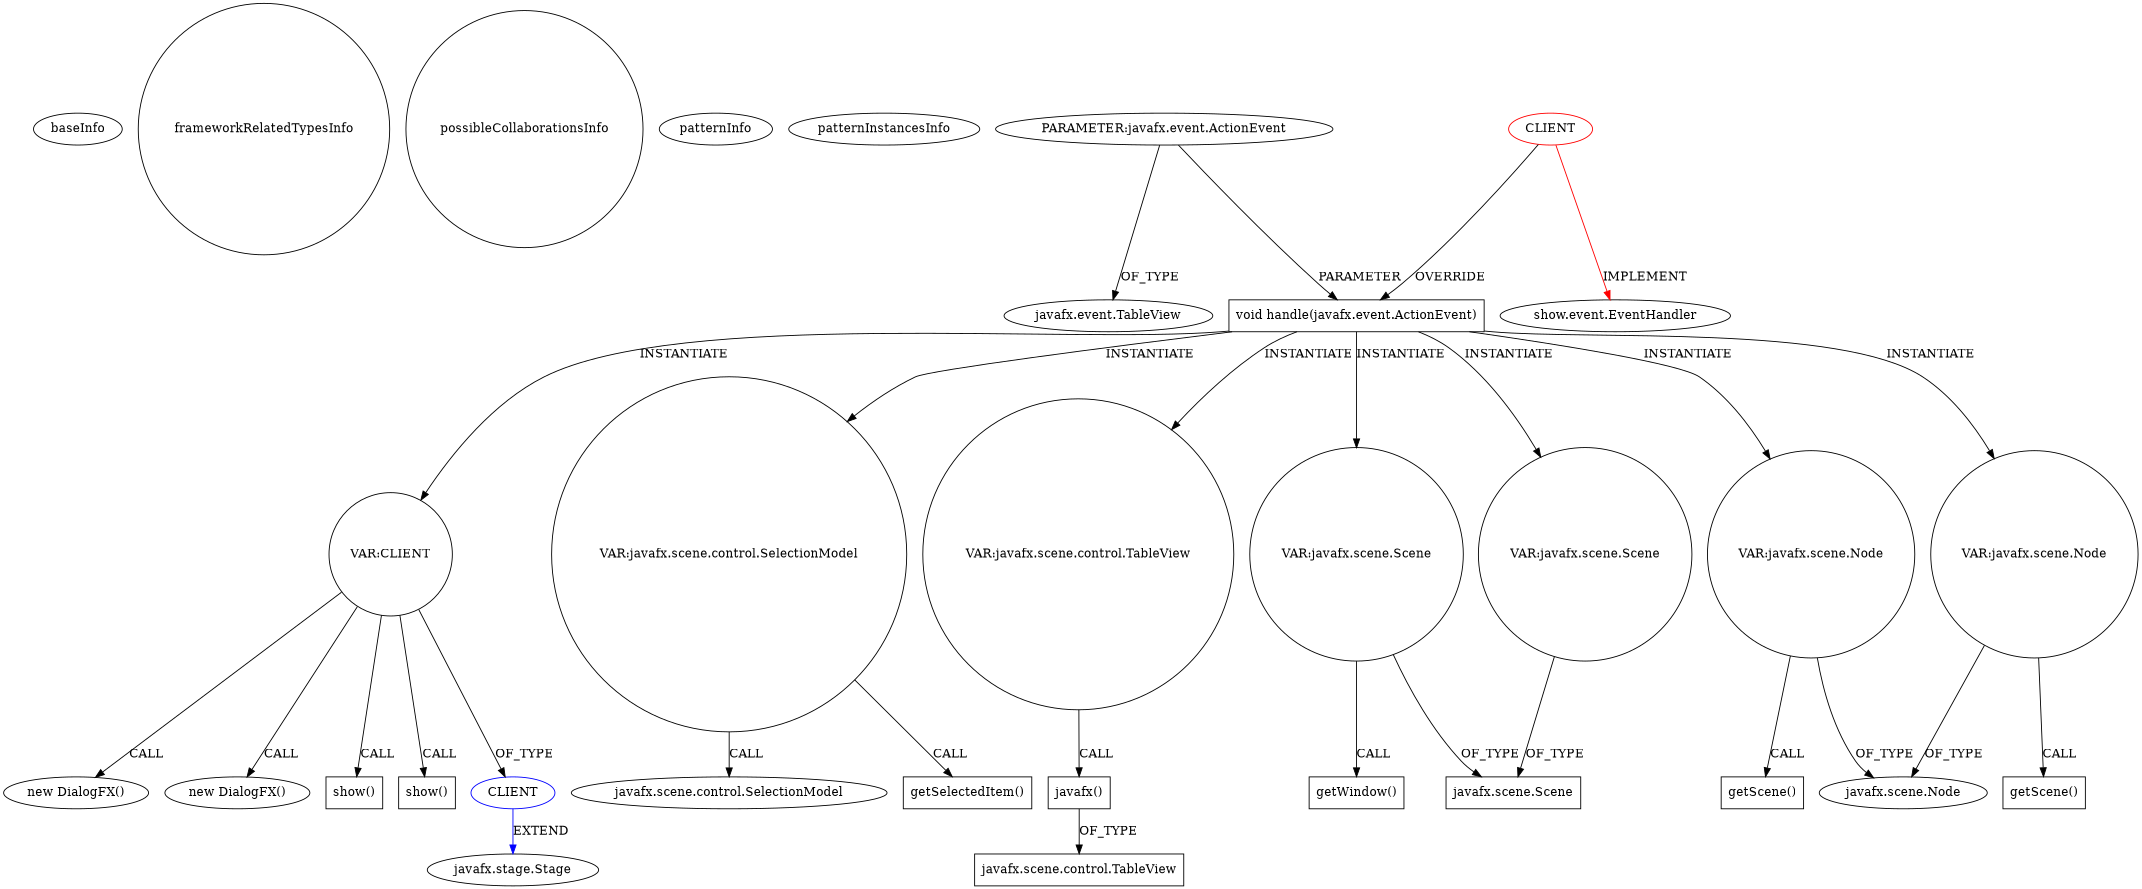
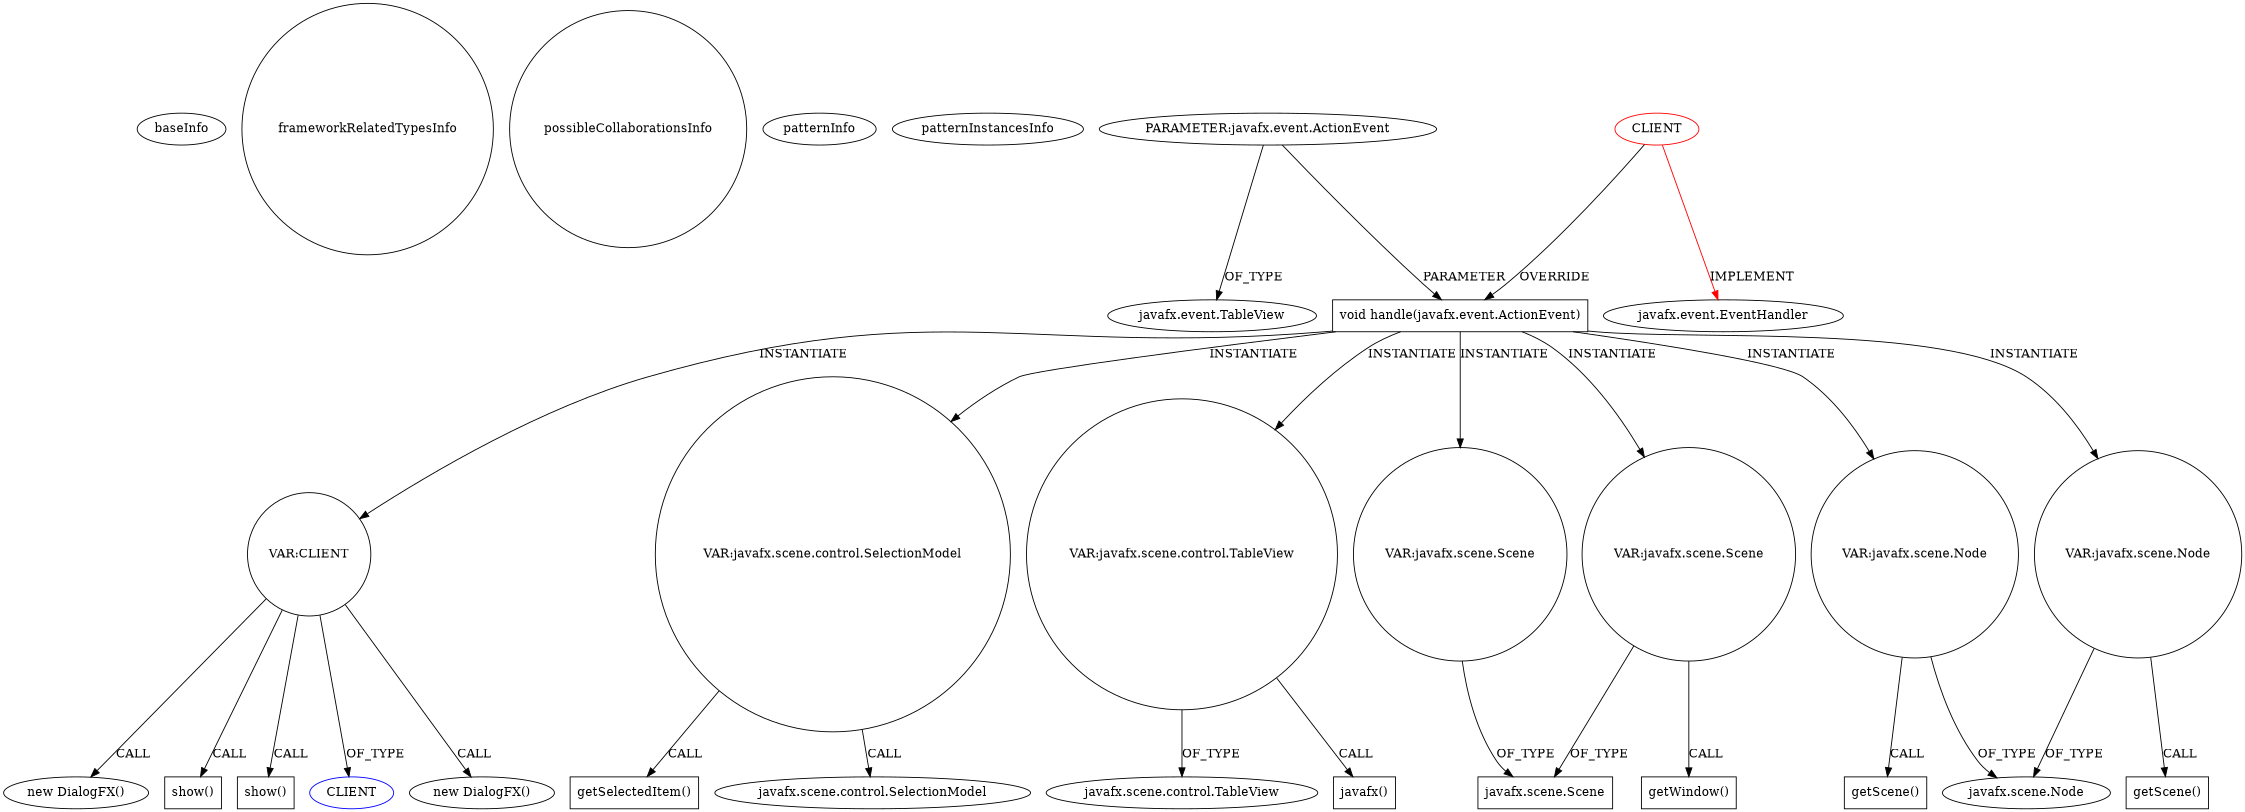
(1615, 316) -> (1723, 316)
(1079, 827) -> (1182, 739)
(513, 870) -> none
(1079, 870) -> (1182, 793)
